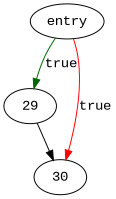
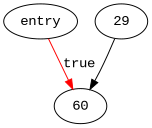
(44, 58) -> none
(60, 177) -> (81, 106)
